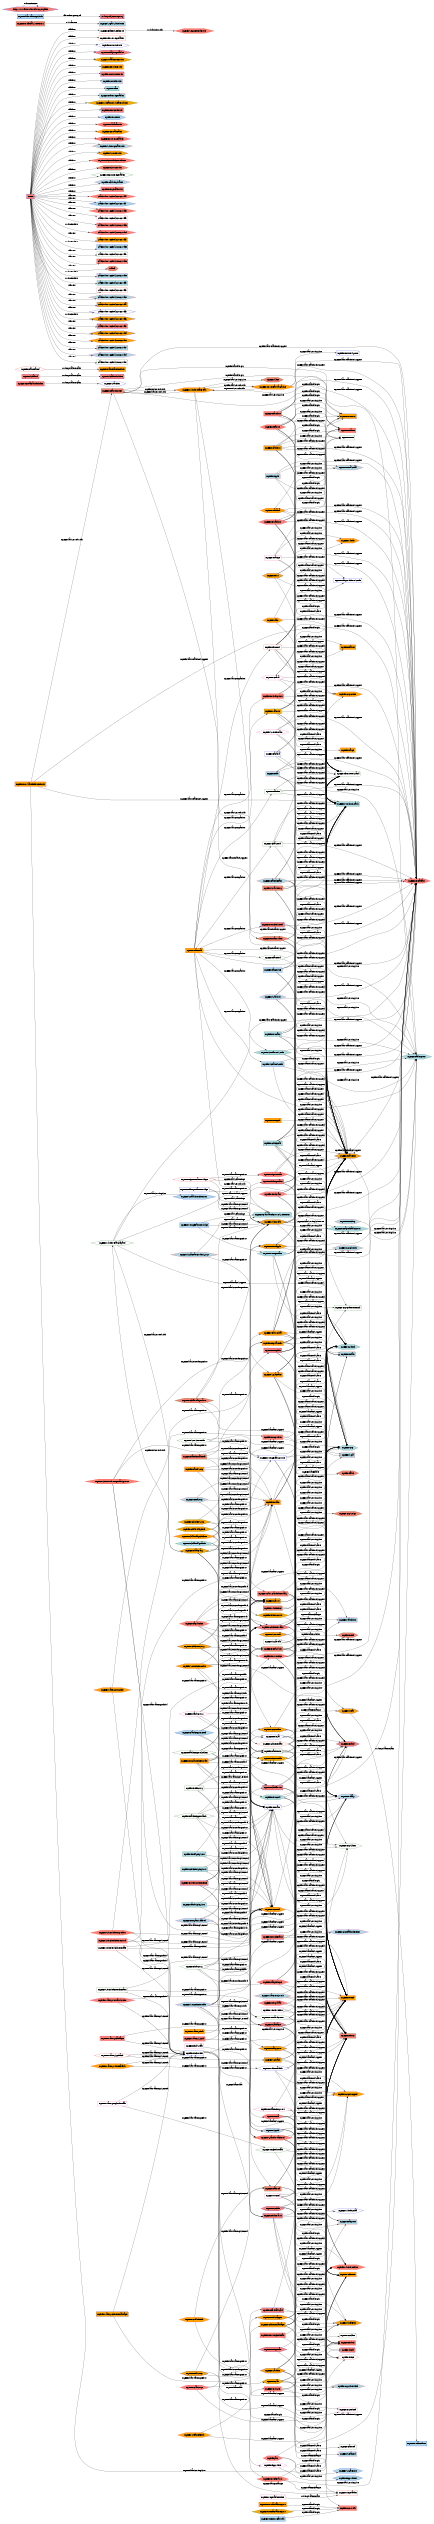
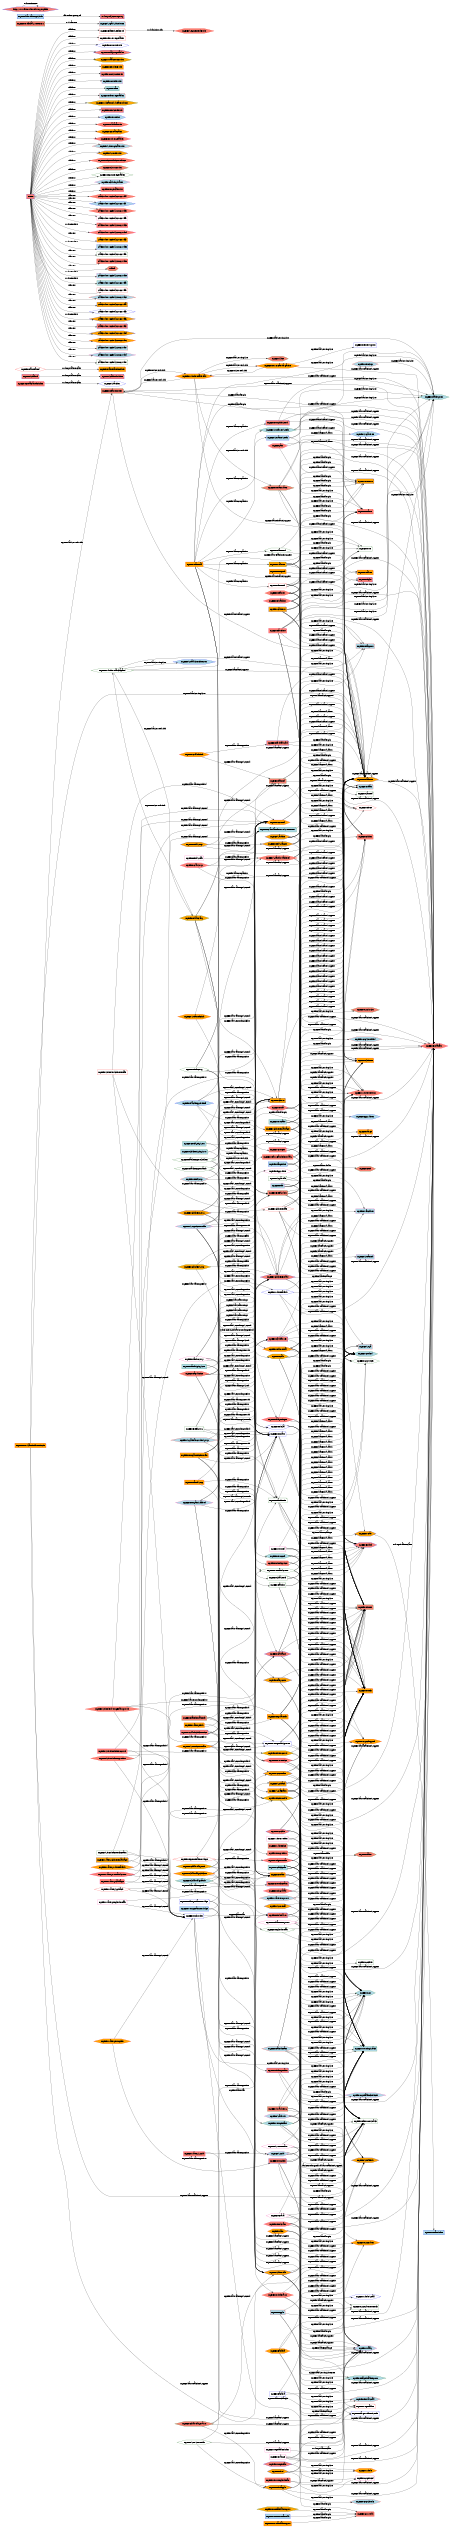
(311, 852) -> (322, 2166)
(323, 1434) -> none
(235, 1718) -> (237, 1330)
(224, 1726) -> none
